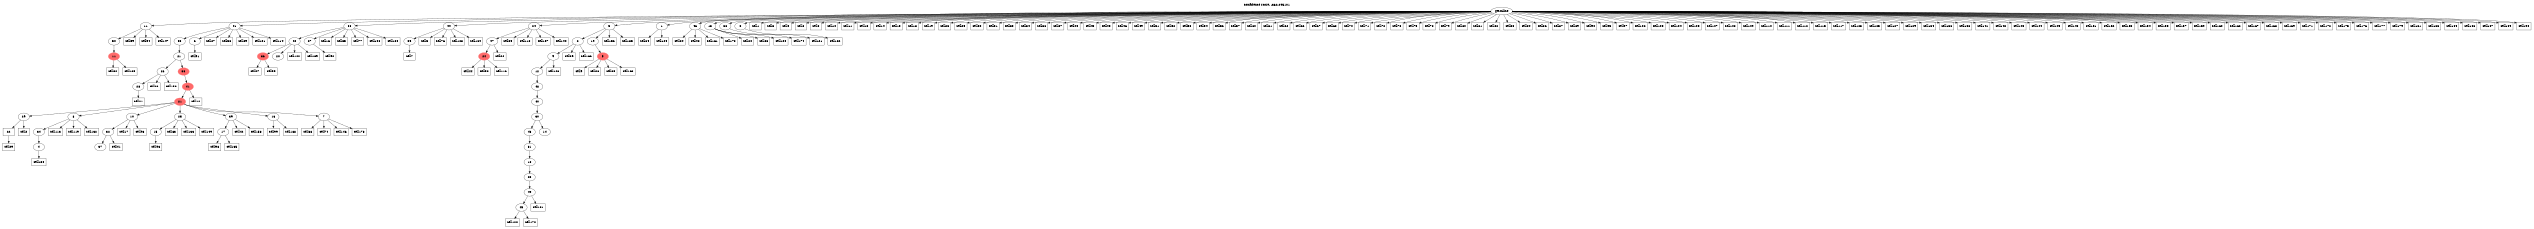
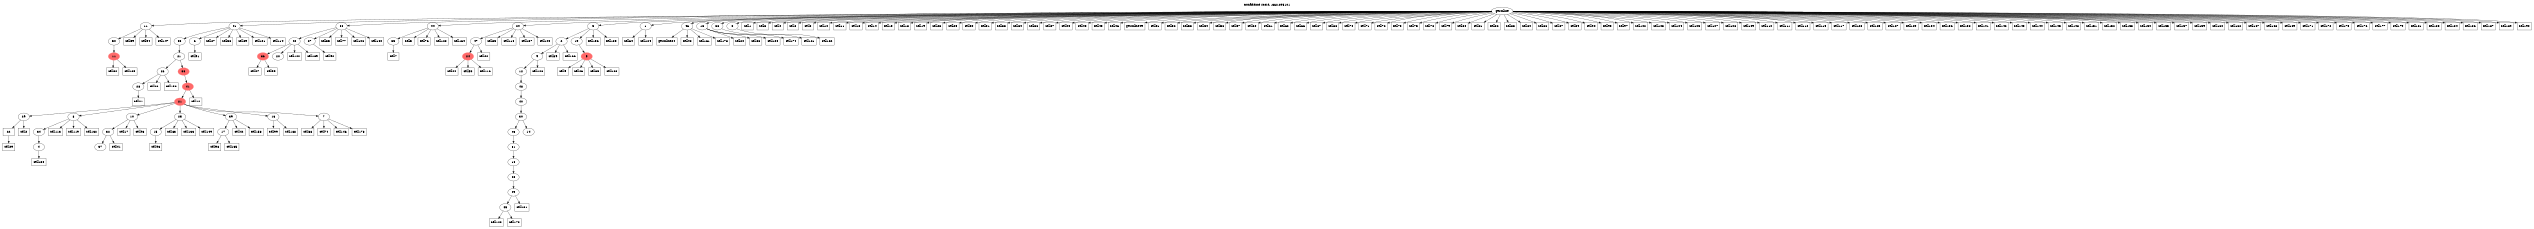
(1138, 26) -> (1135, 26)
(325, 41) -> none
(679, 41) -> (667, 41)
